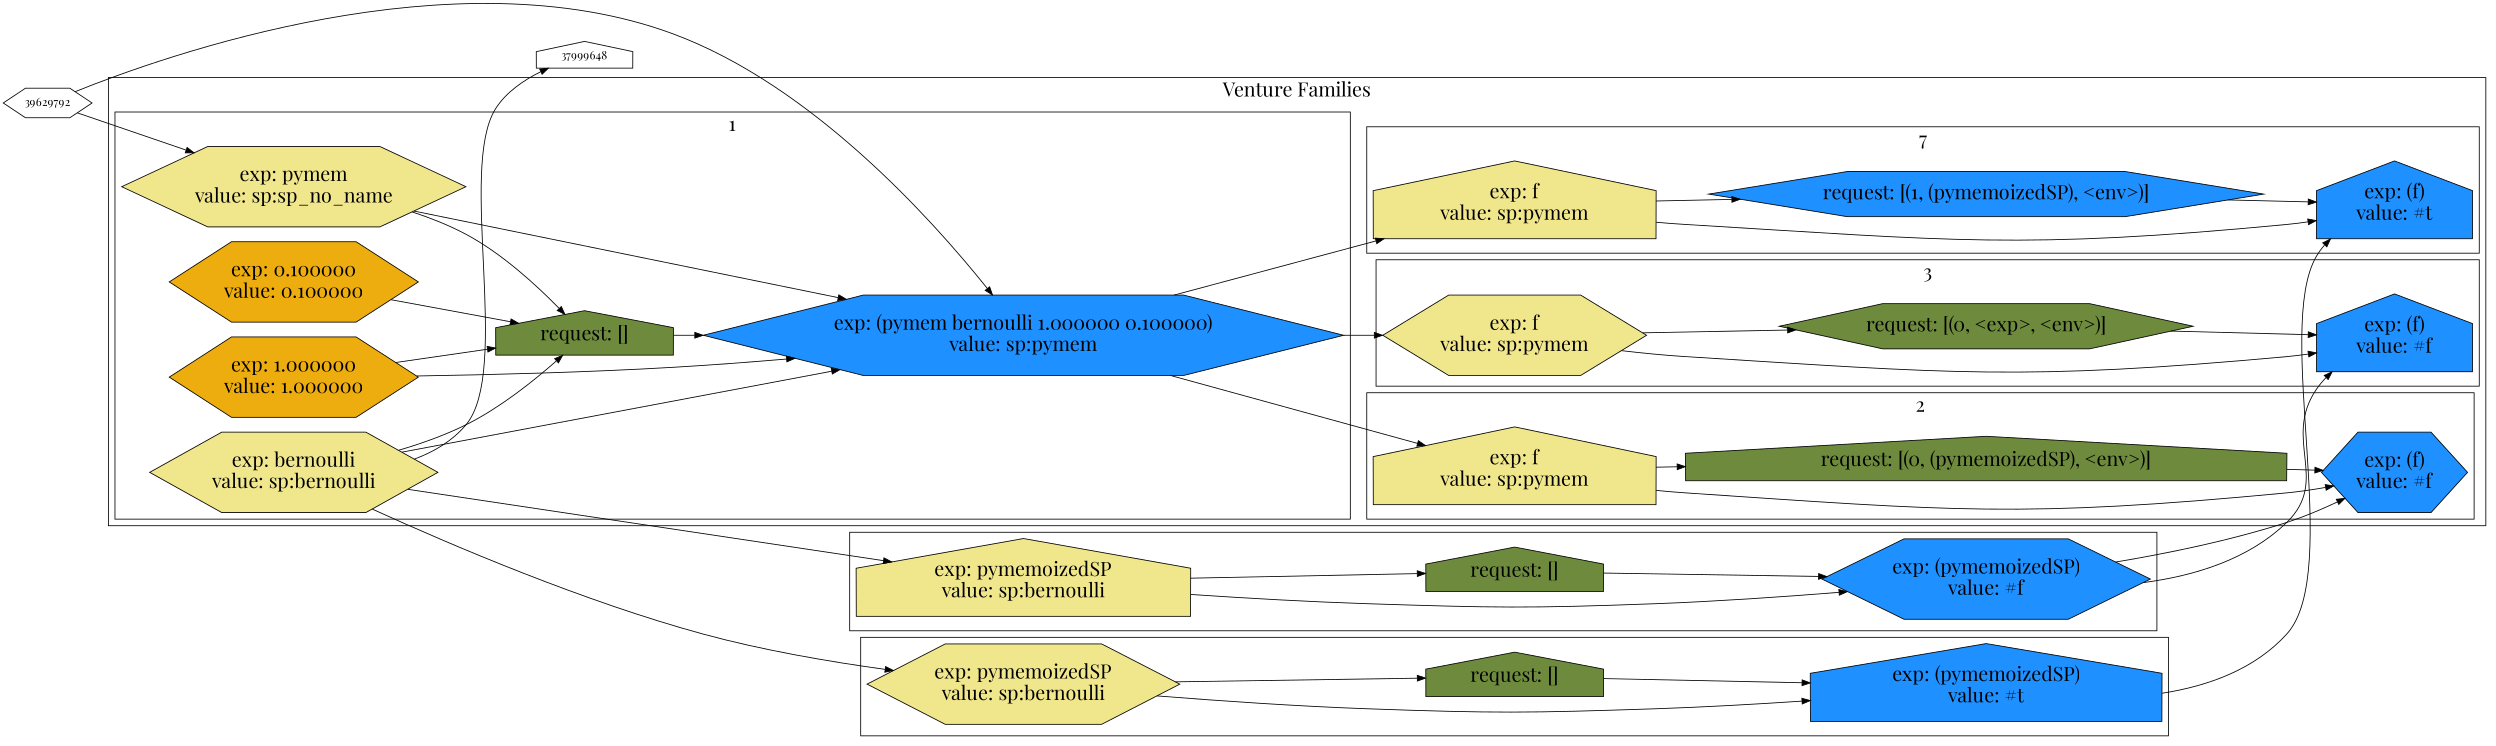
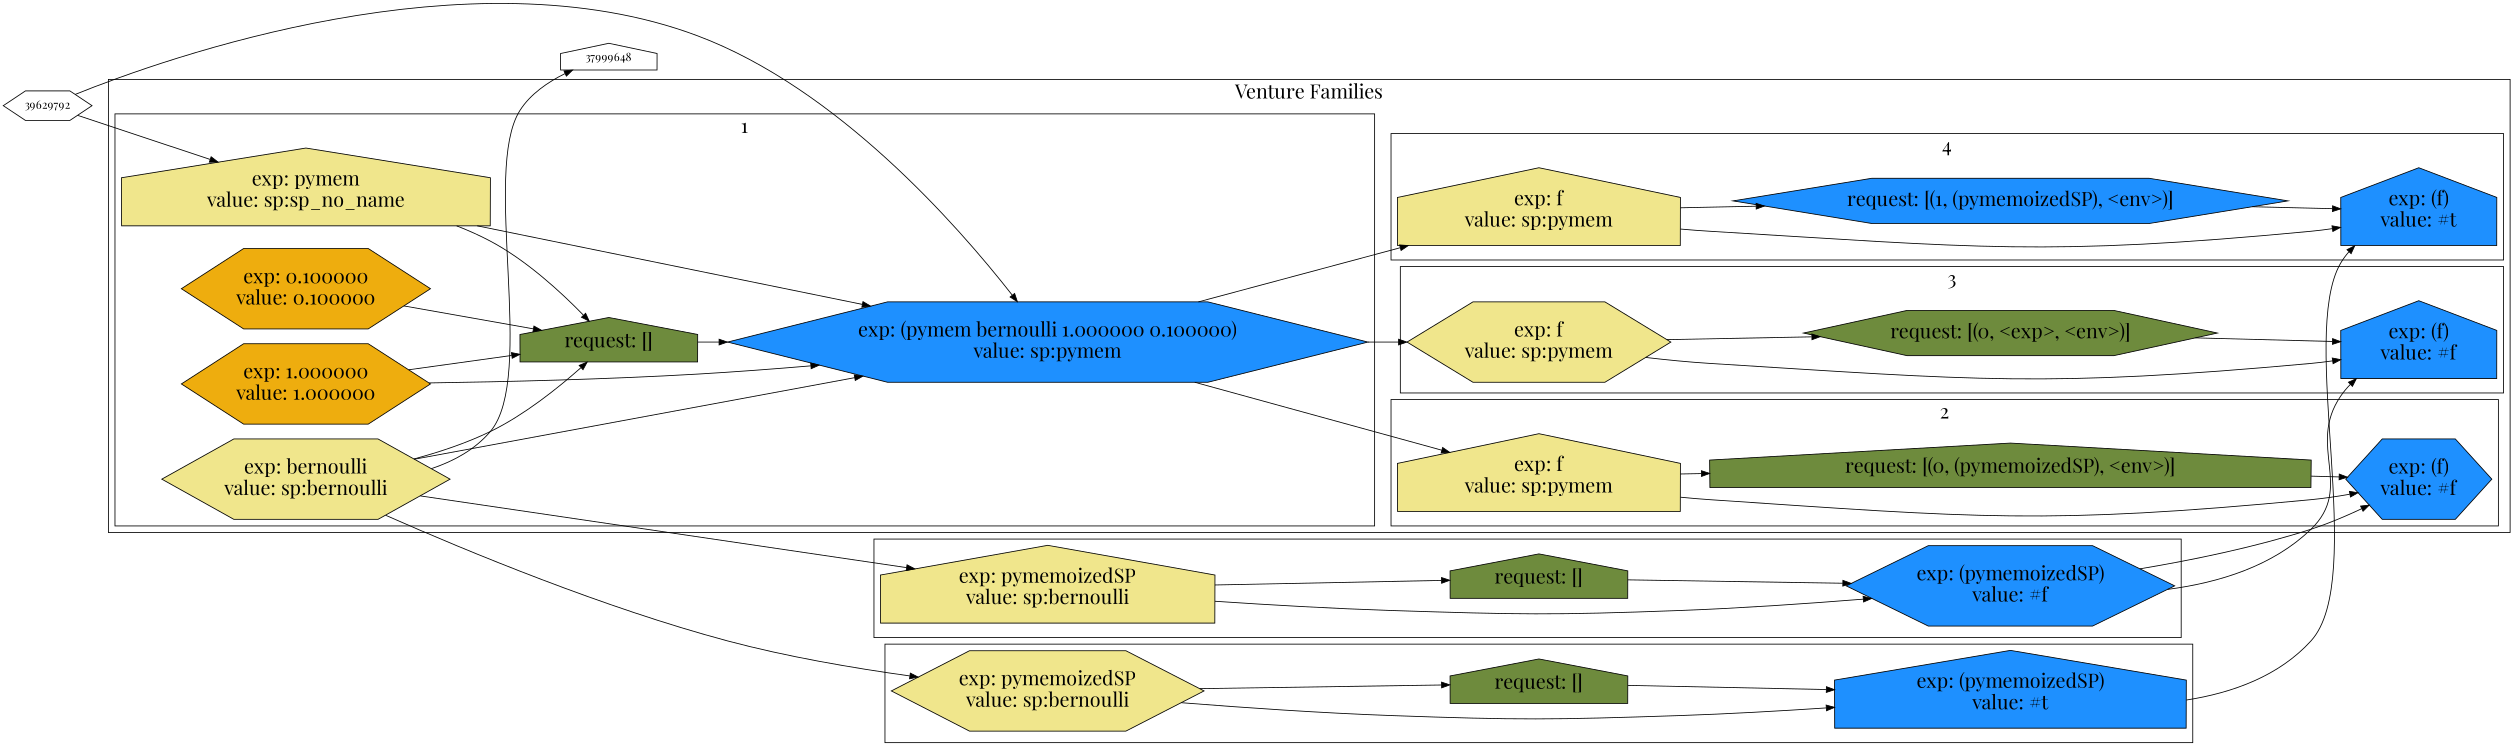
(1923, 141) -> (1947, 148)
(294, 187) -> (306, 191)
